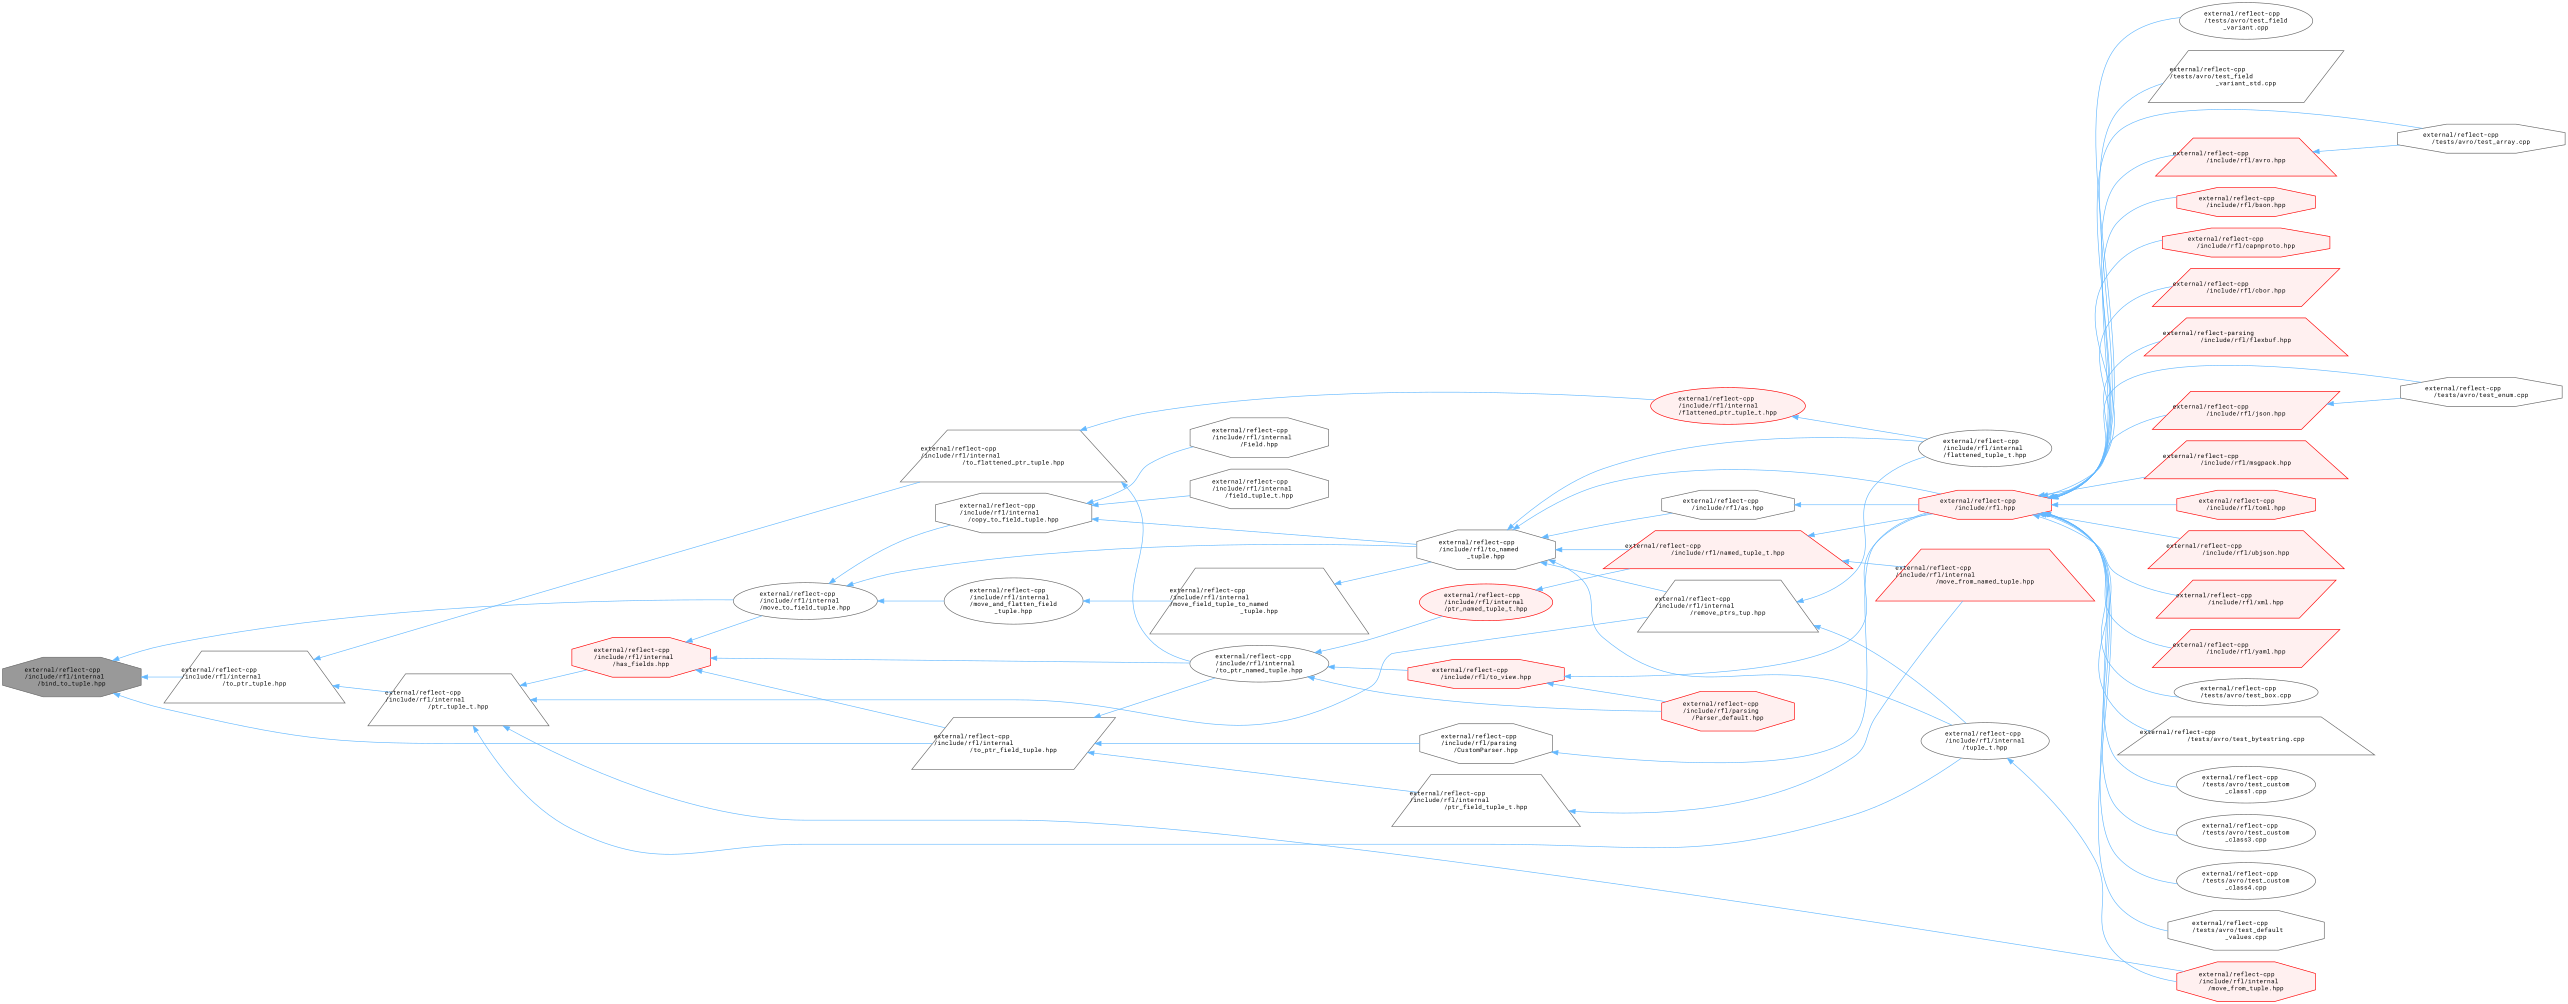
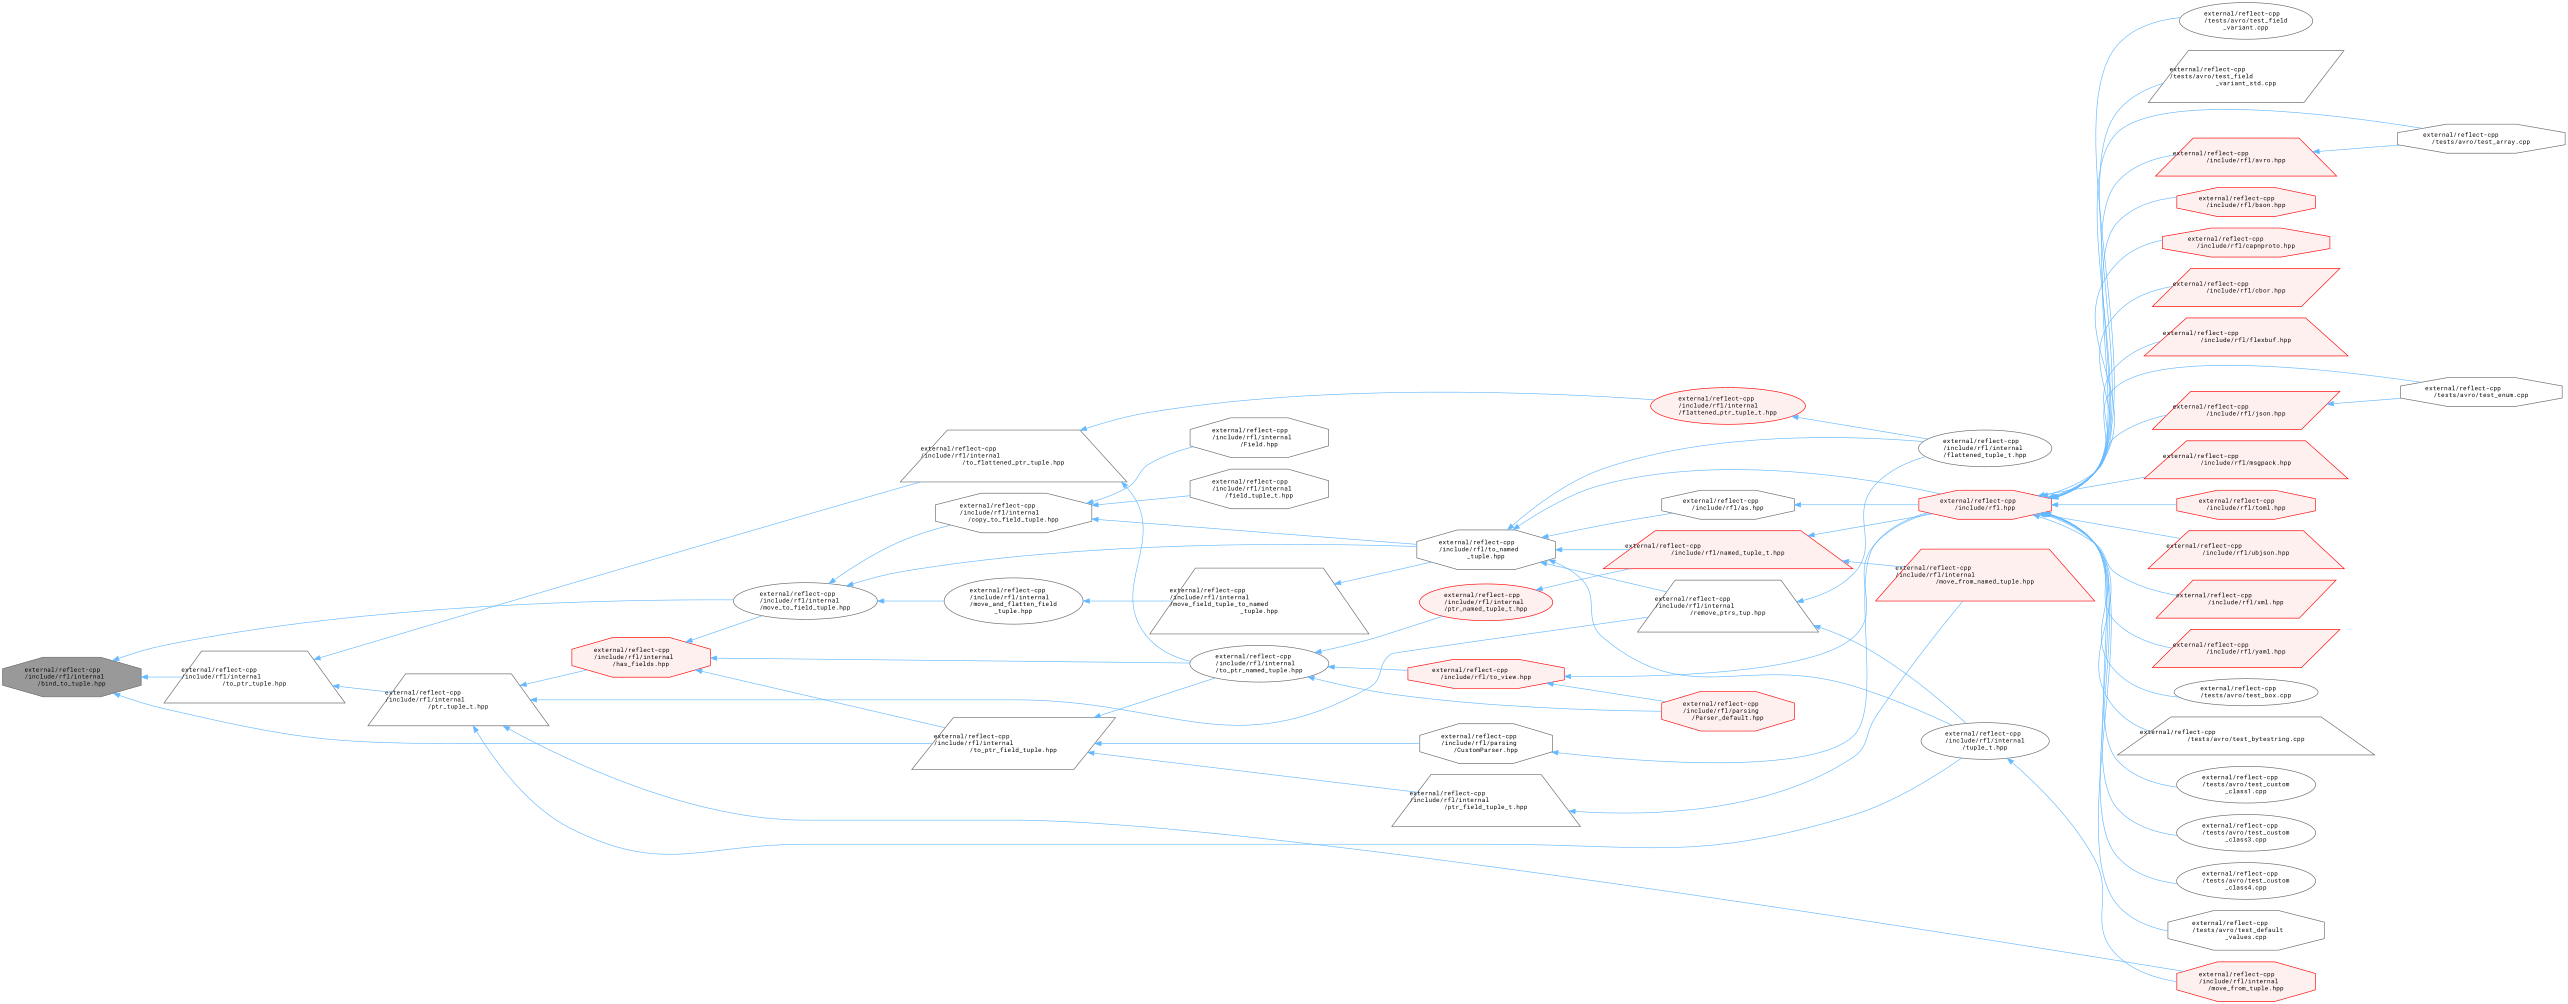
(2246, 337) -> (2246, 337)
